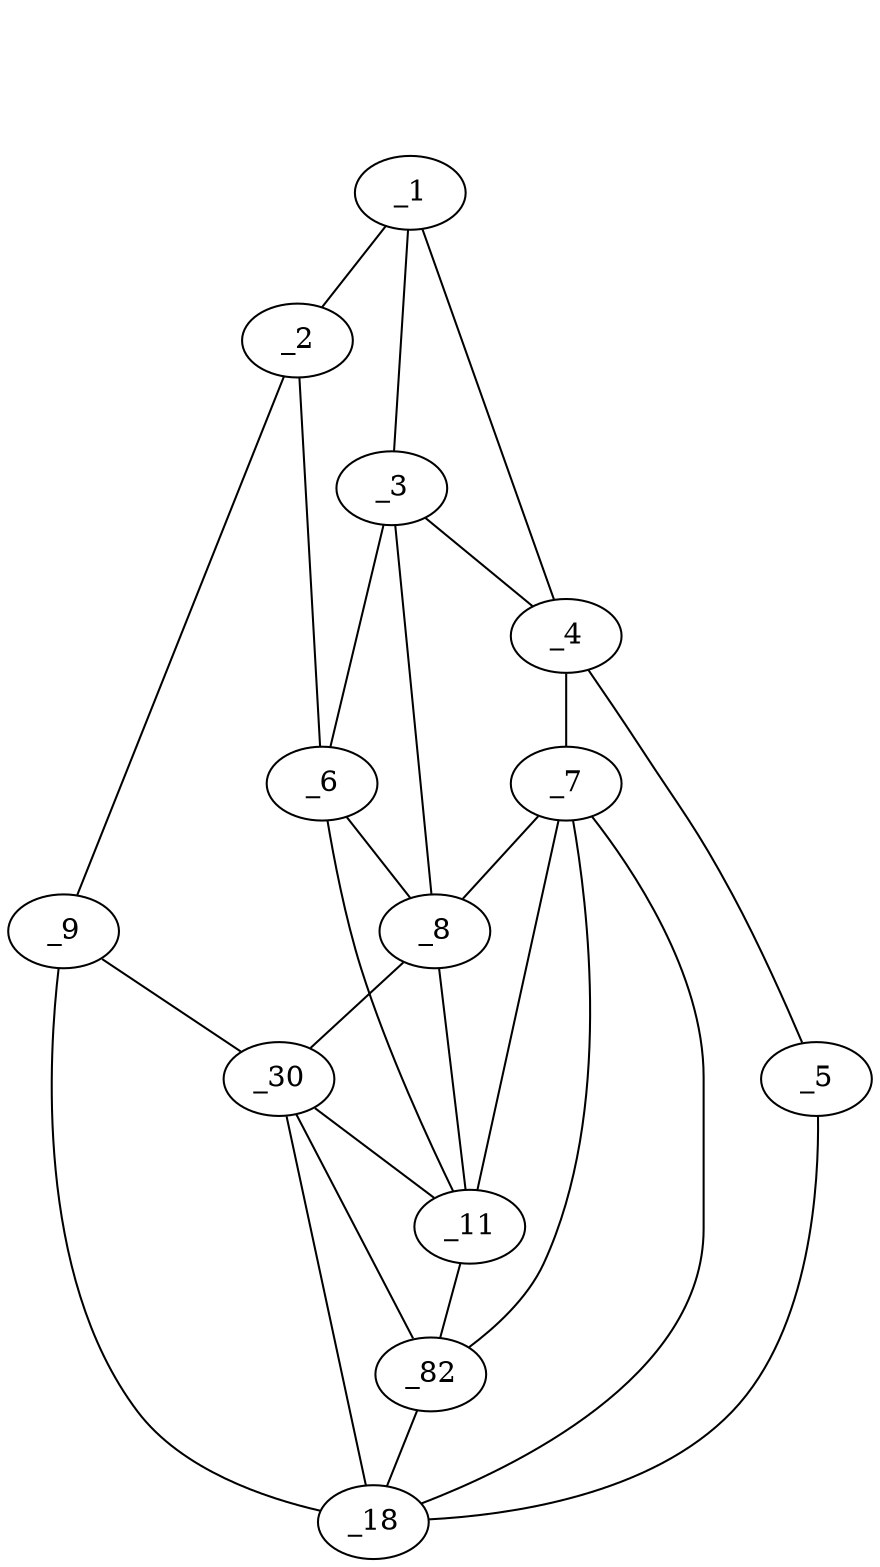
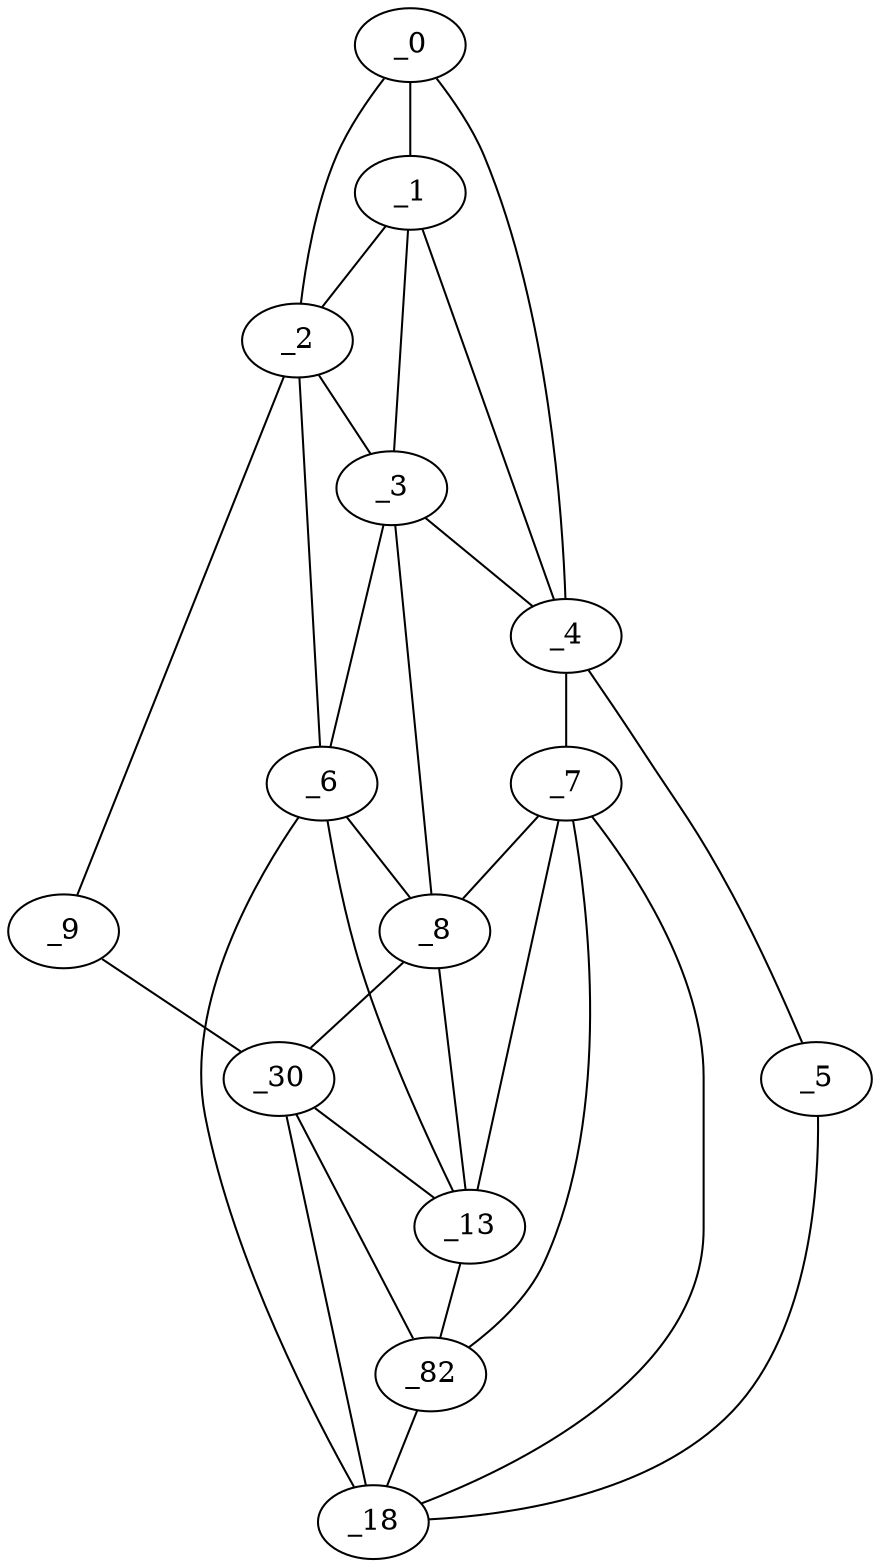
none -> (410, 45)
none -> (345, 414)
(470, 1227) -> (470, 1227)
(82, 1301) -> (214, 1155)
